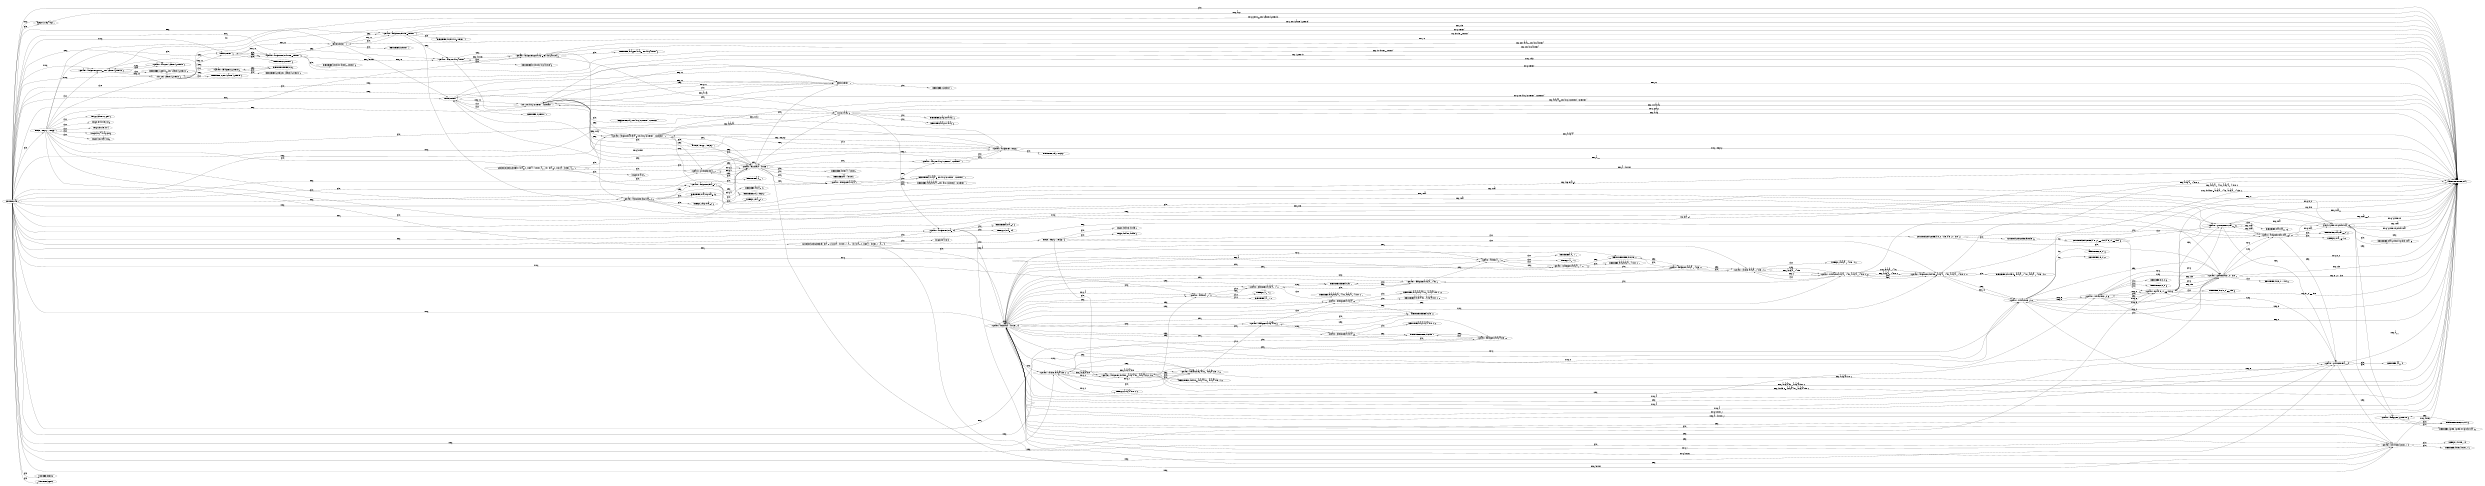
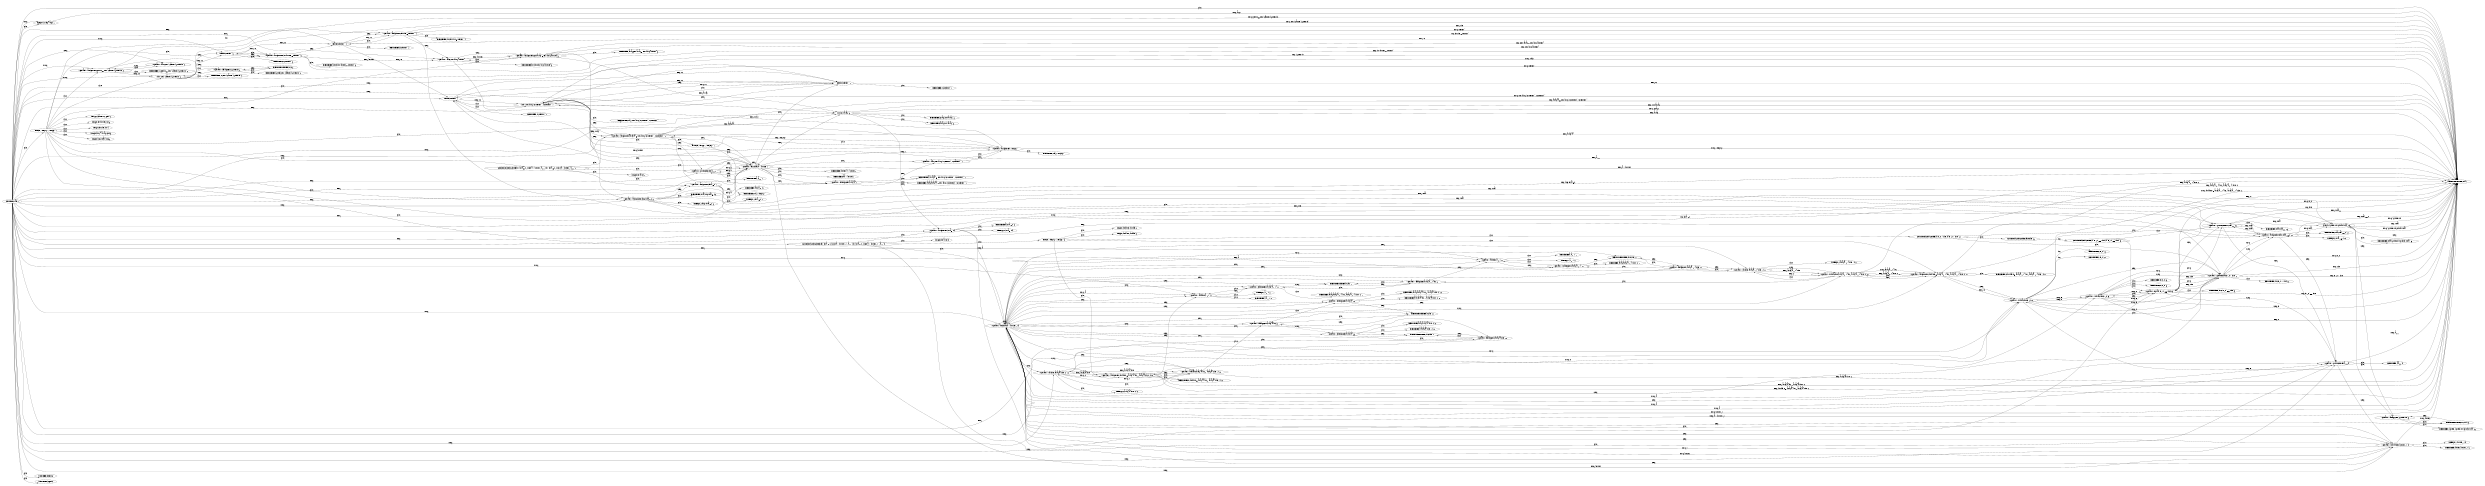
(339, 189) -> (339, 189)
none -> (1422, 329)
(1083, 388) -> (1083, 388)
